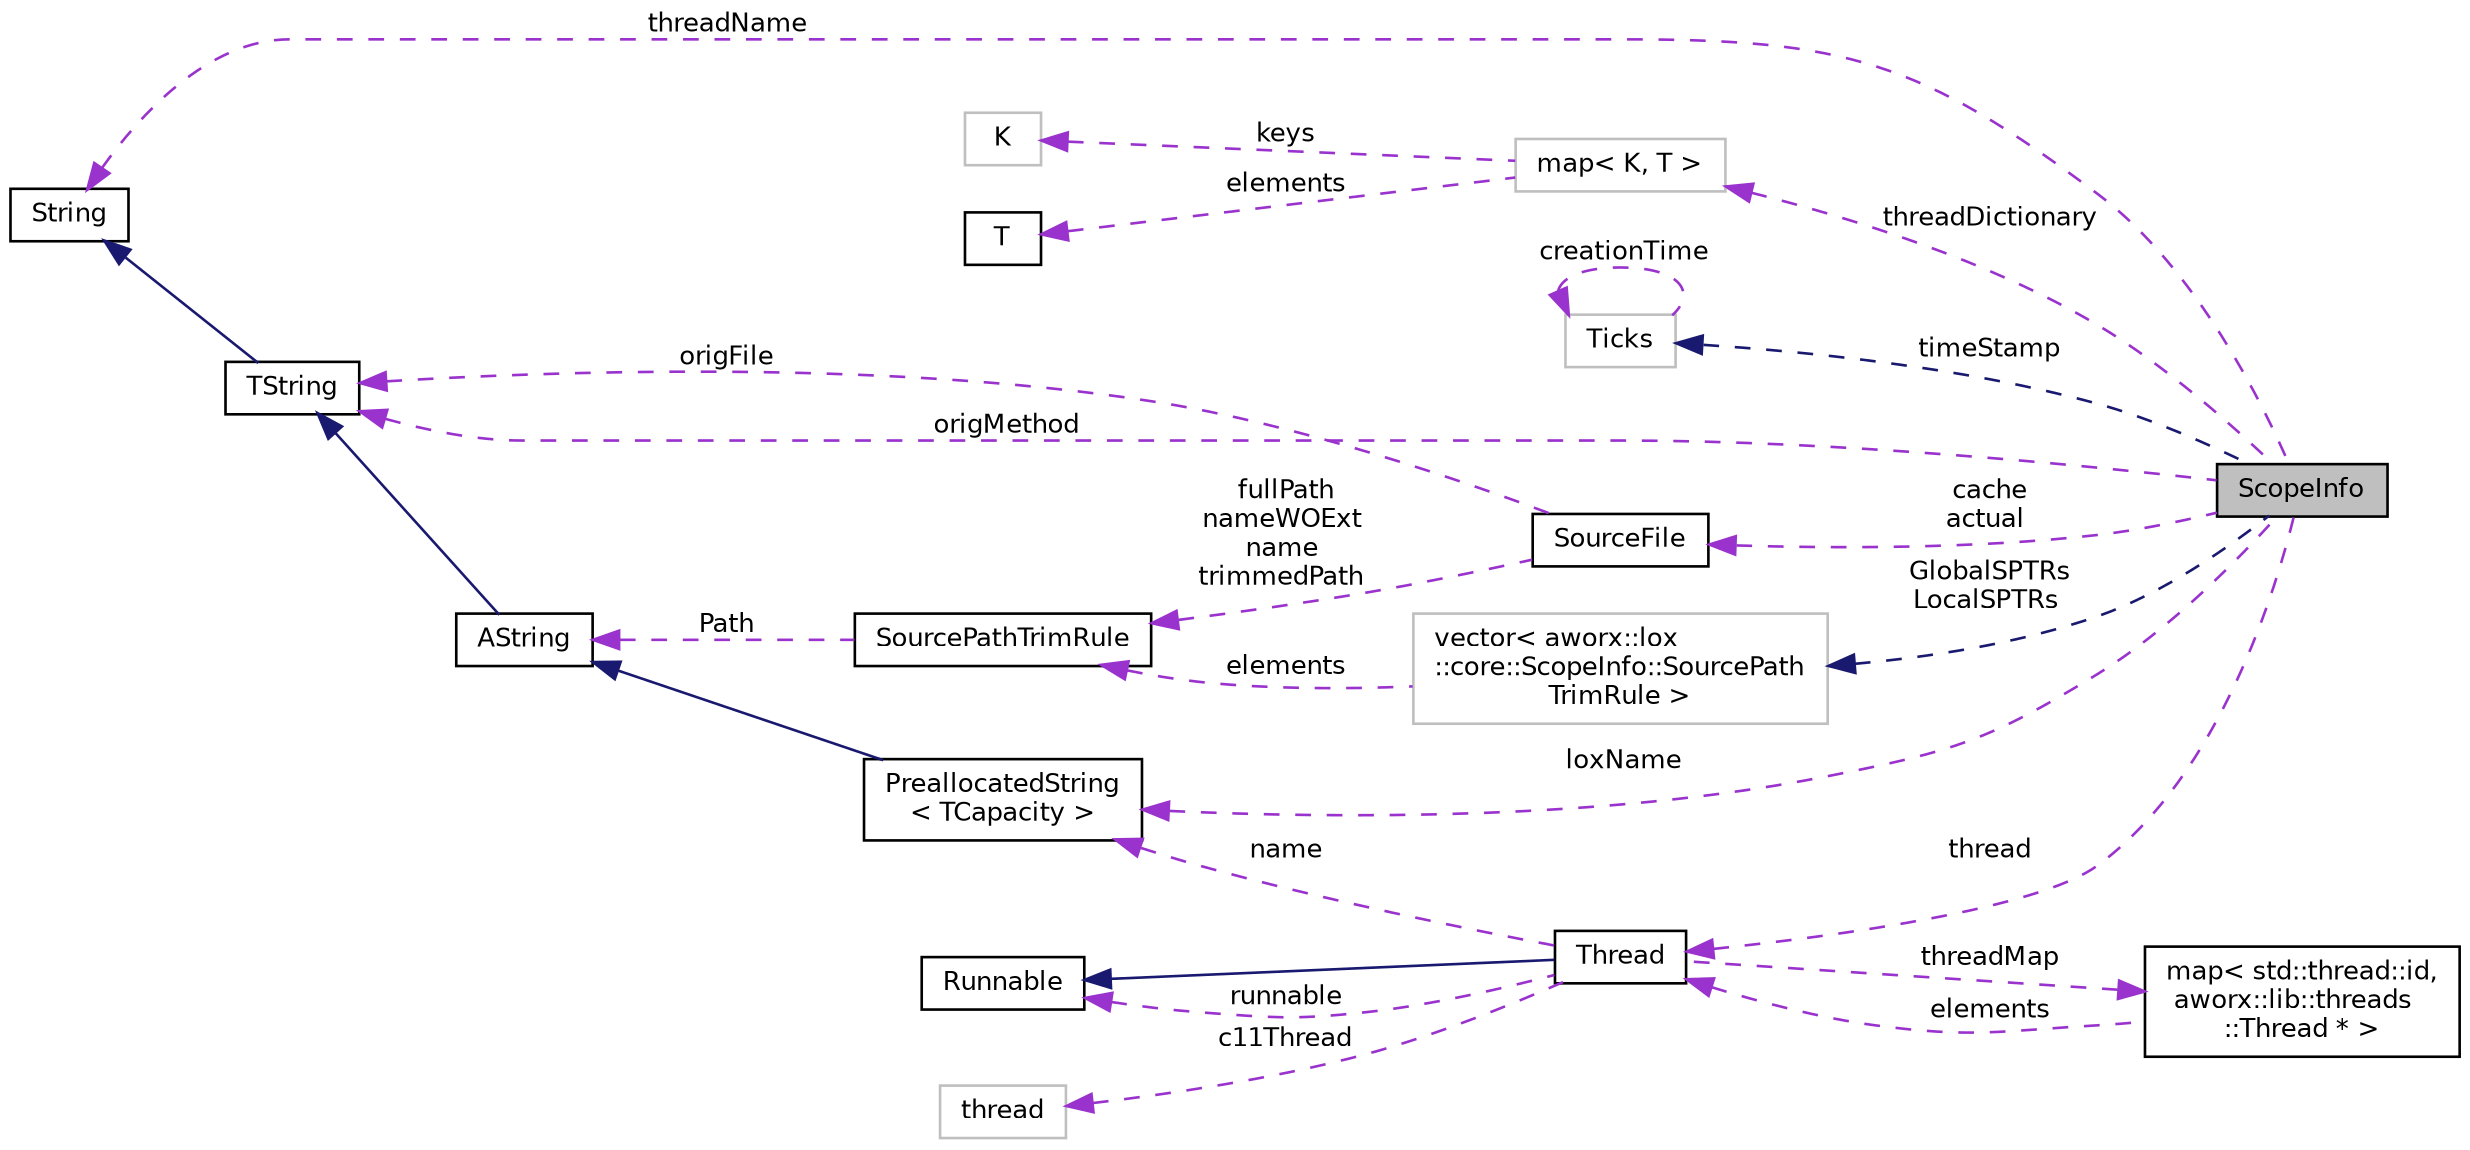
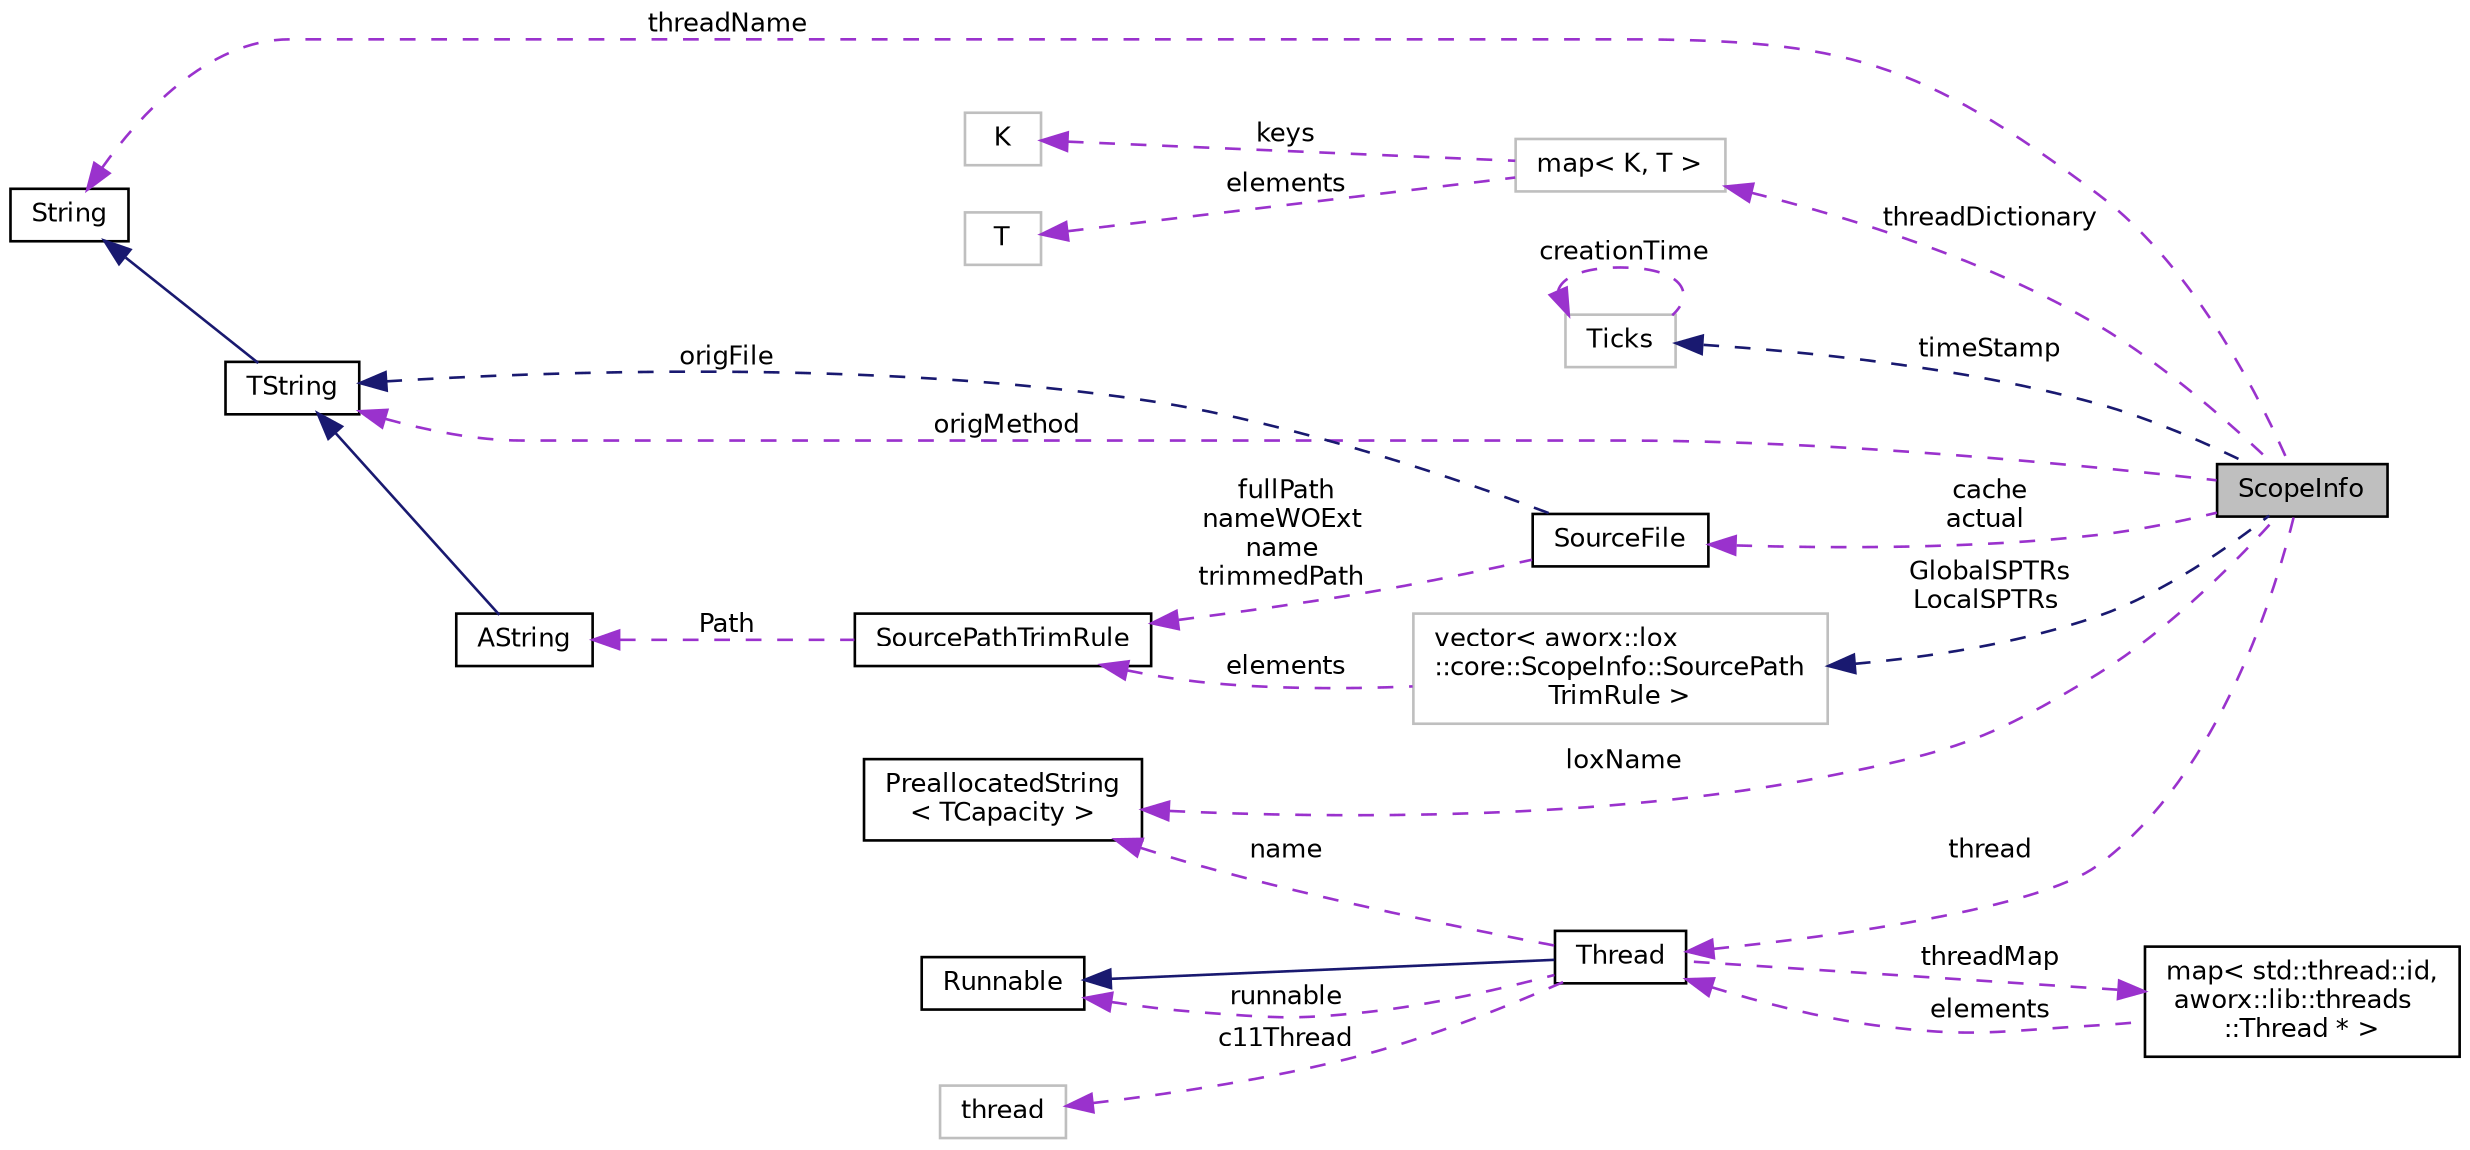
(1003, 239) -> (1003, 239)
(979, 382) -> (979, 382)
(751, 715) -> none
